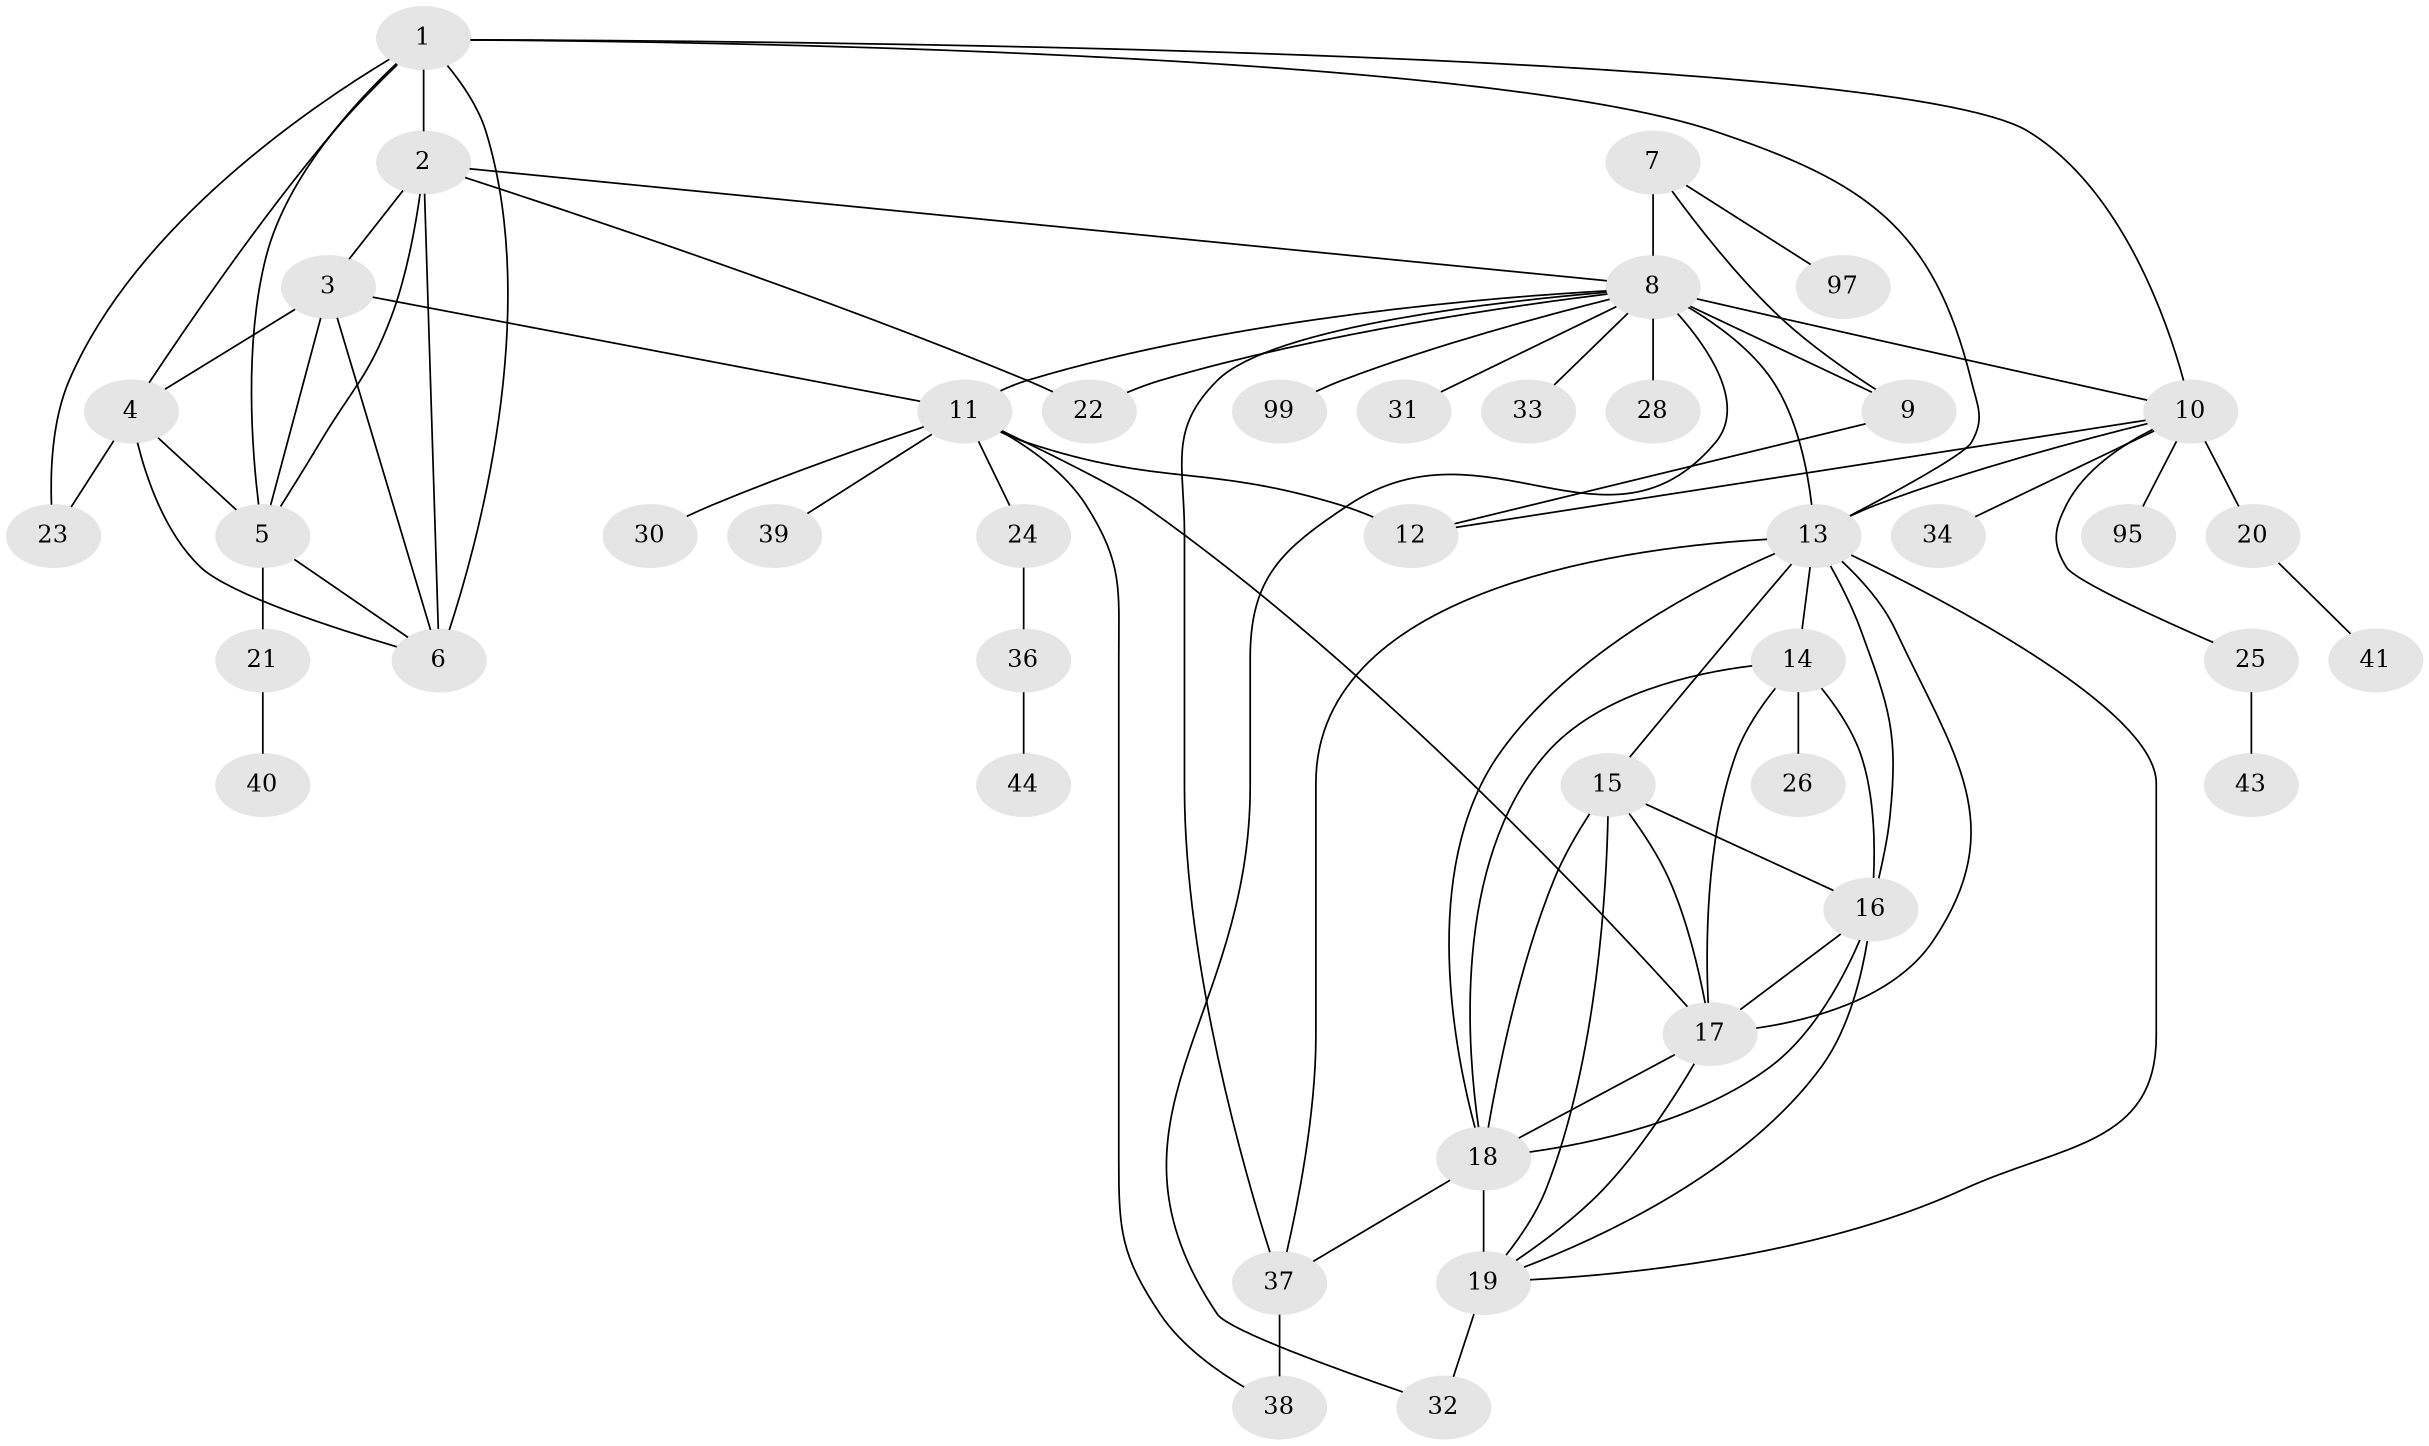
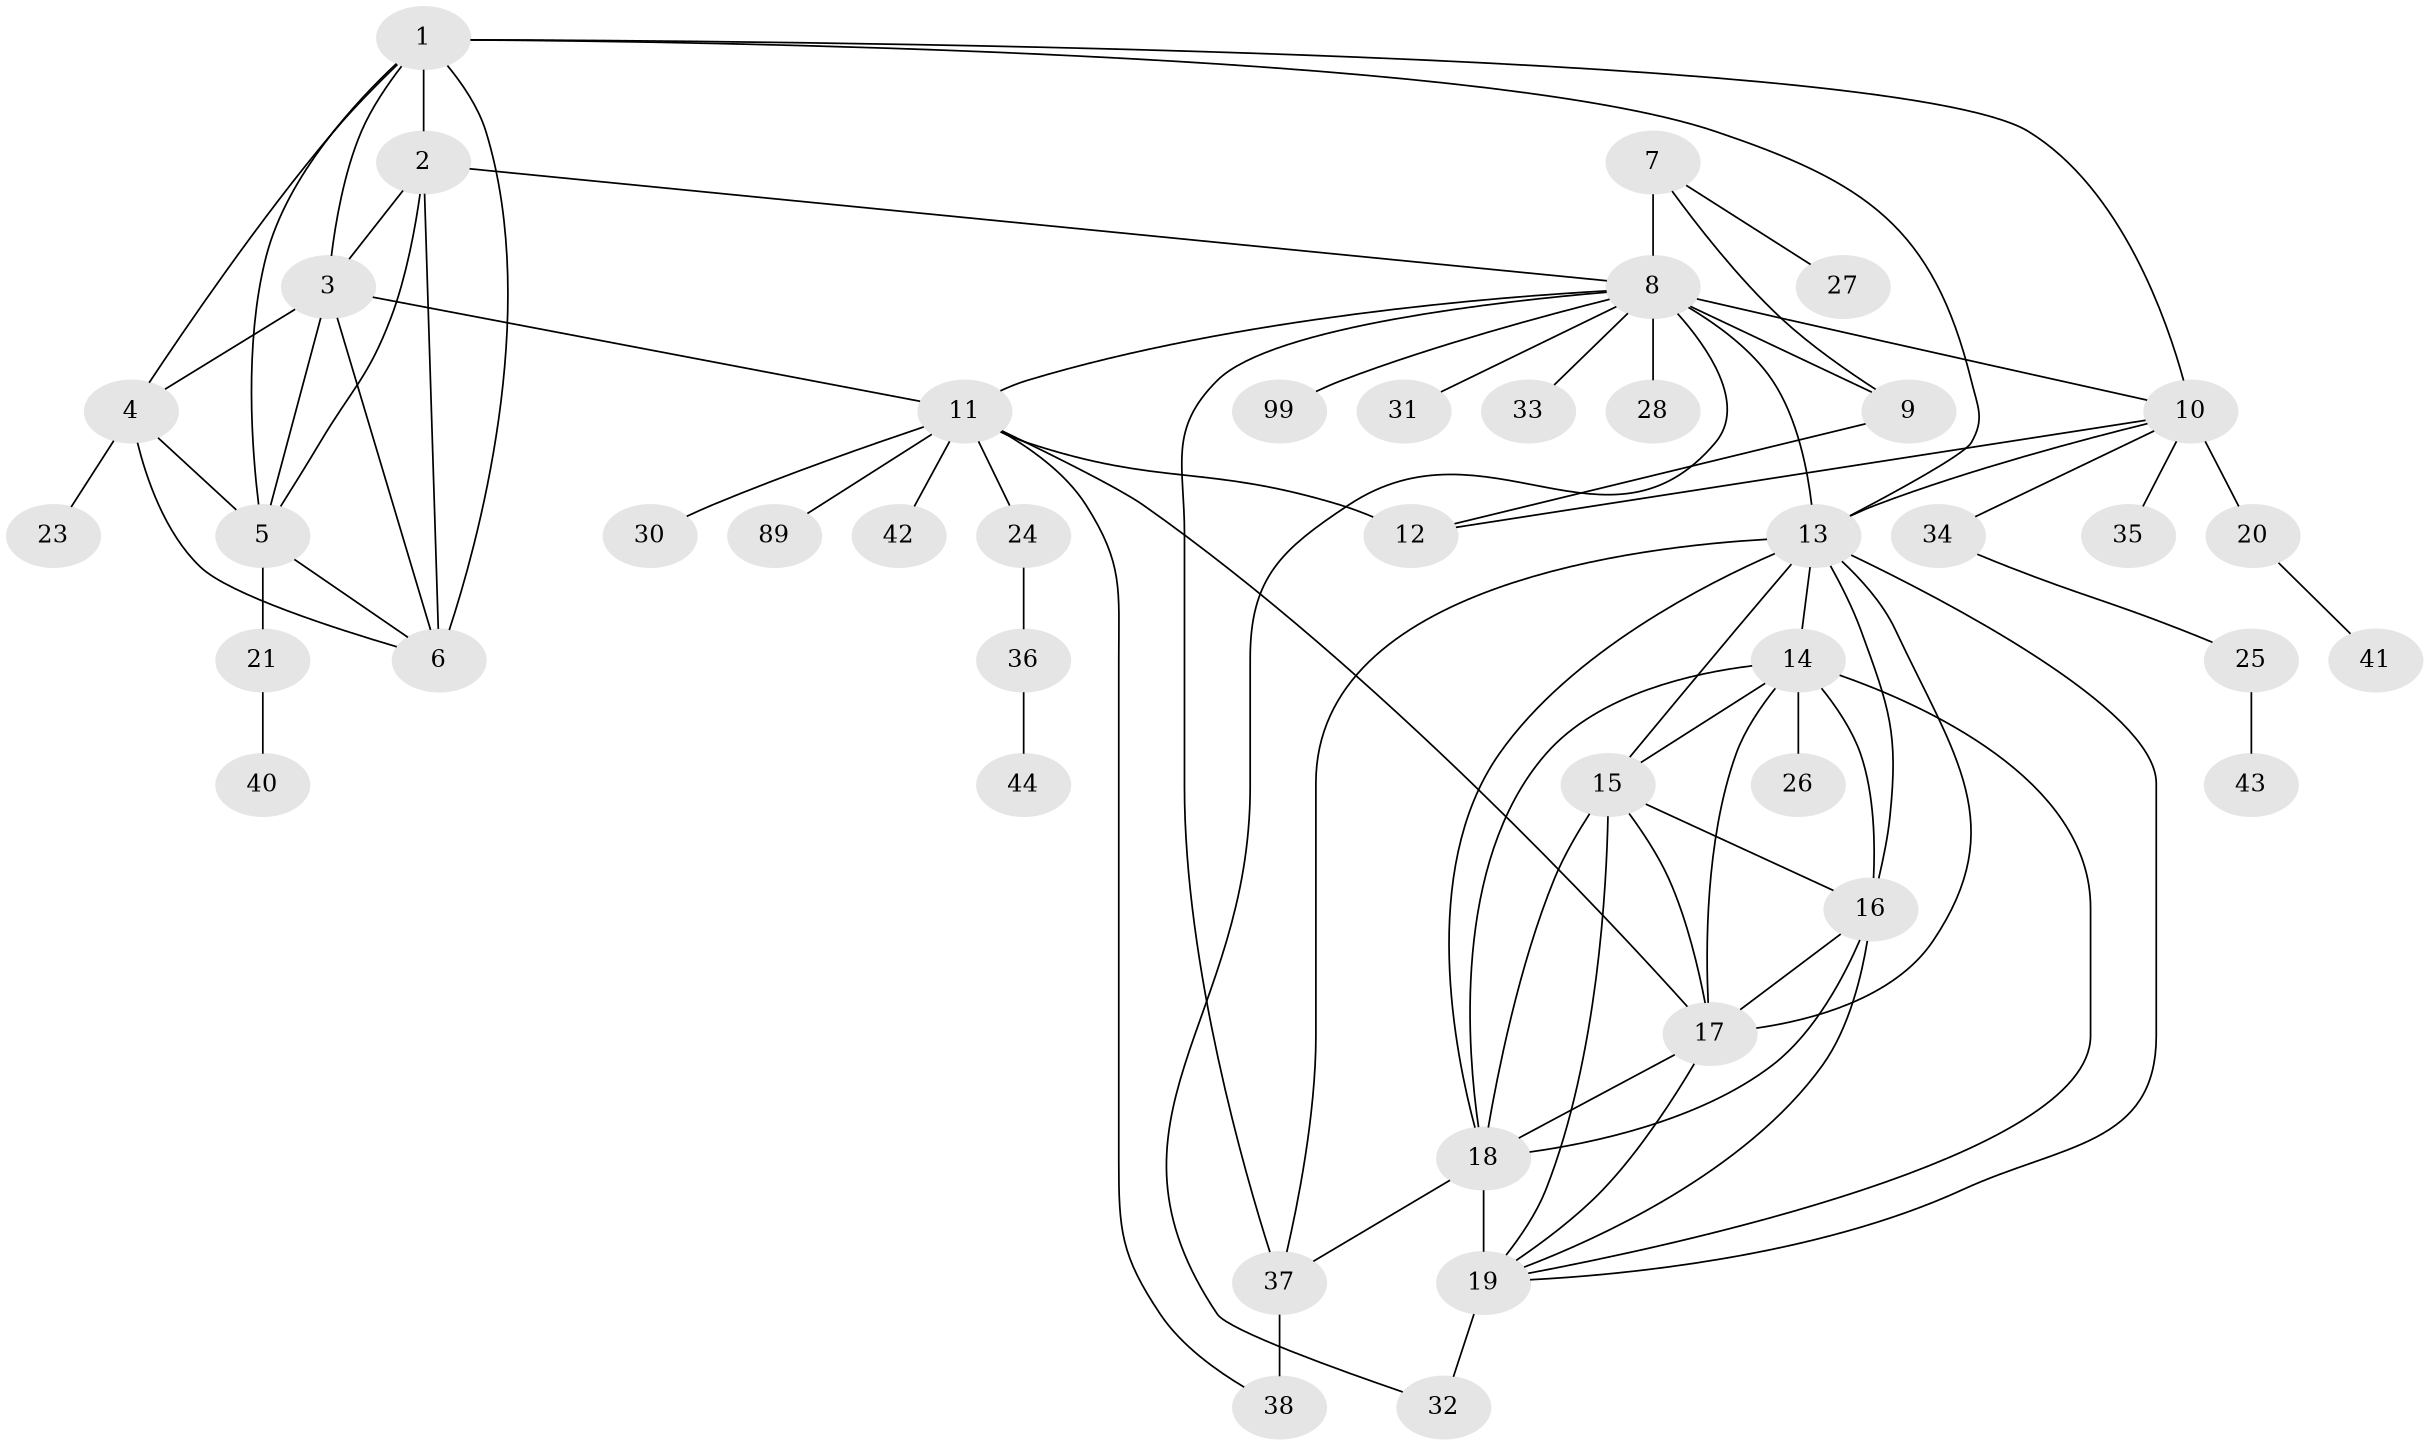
(162, 243) -> (352, 156)
(1843, 287) -> (1843, 287)
(1089, 412) -> none
(775, 536) -> (775, 536)
none -> (899, 536)
(2129, 536) -> (2129, 536)
(2062, 560) -> (2095, 598)
none -> (1703, 723)
none -> (2055, 1094)
